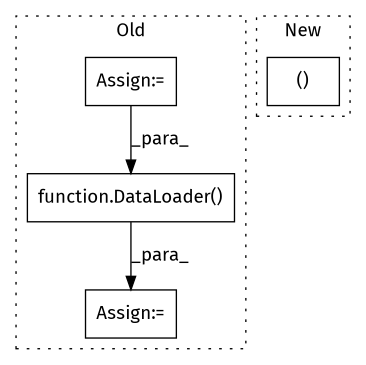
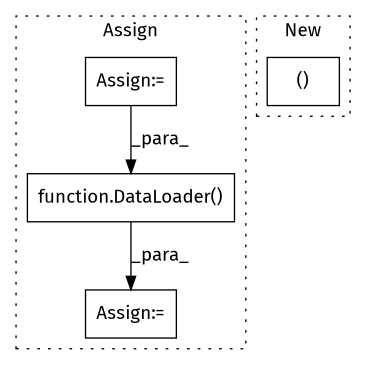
(131, 31) -> (131, 31)
